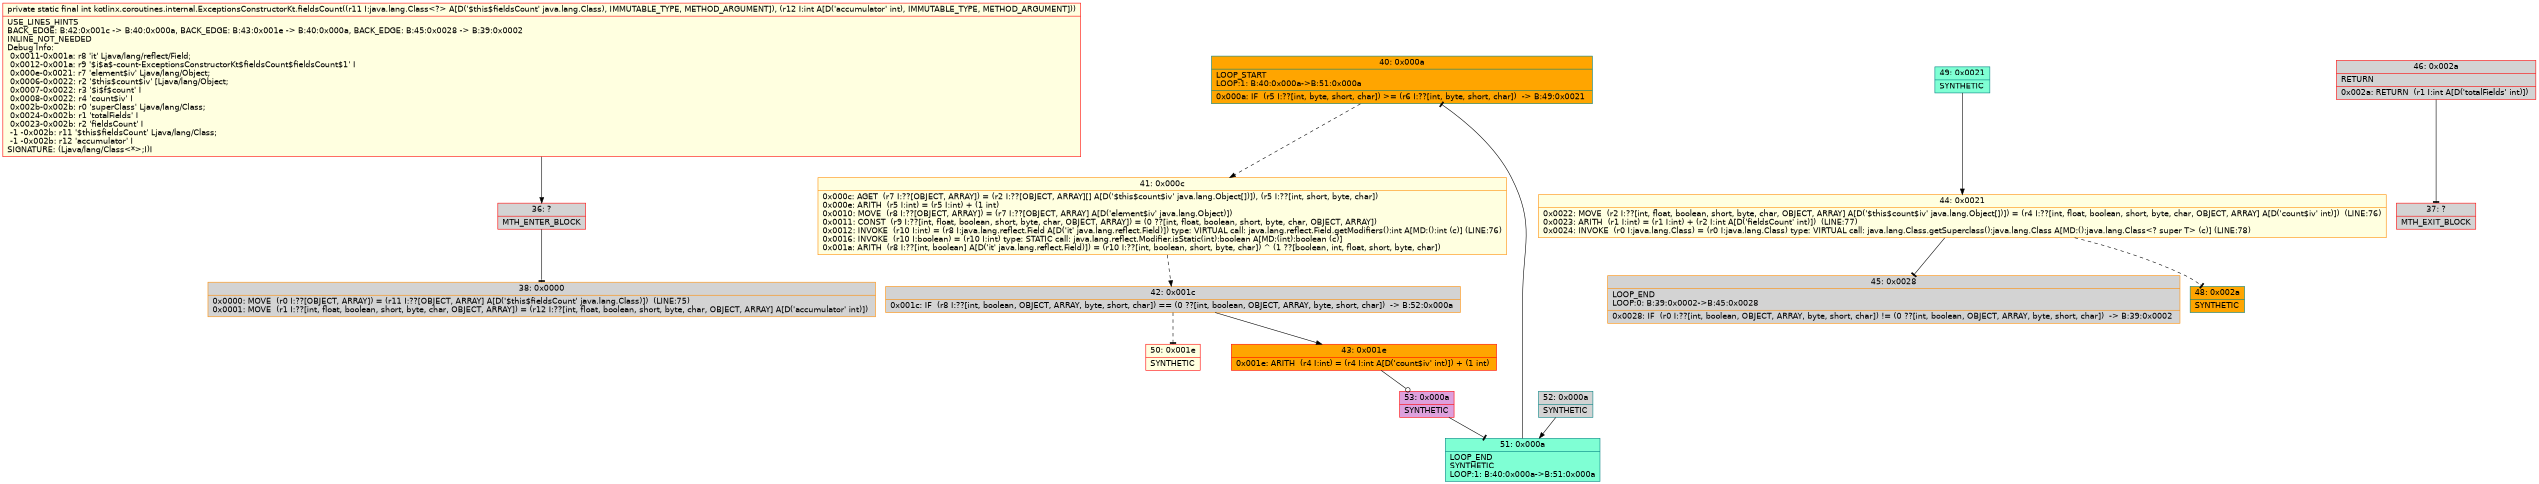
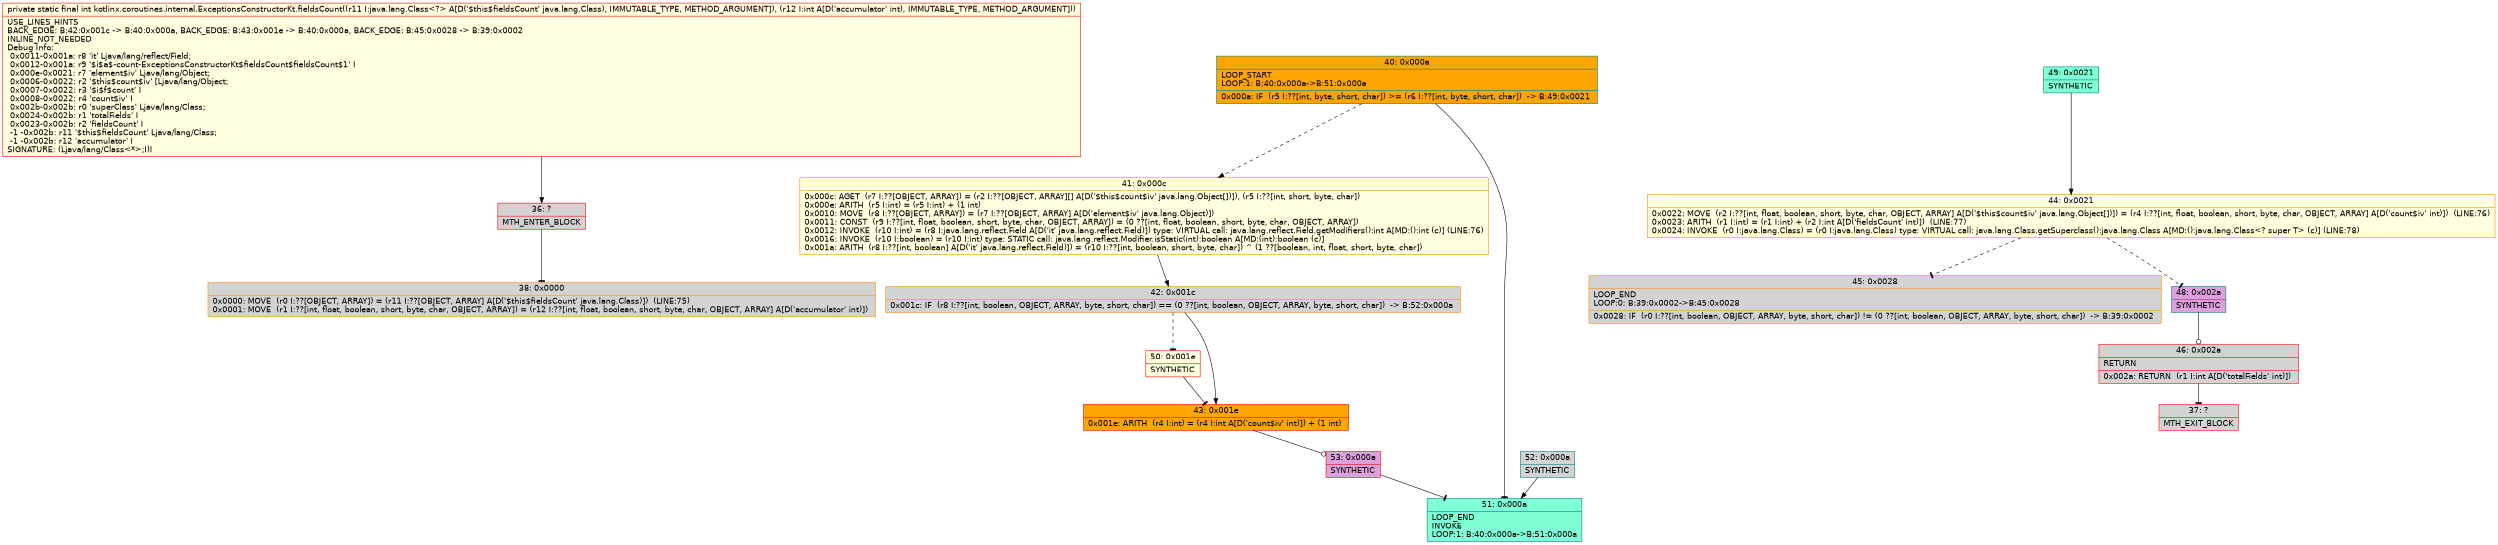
(1930, 256) -> (1977, 256)
(1525, 257) -> (1505, 288)
(1169, 268) -> (1162, 268)
(2217, 299) -> (2199, 299)
none -> (2199, 326)
none -> (1194, 389)
(1472, 466) -> (1447, 526)
